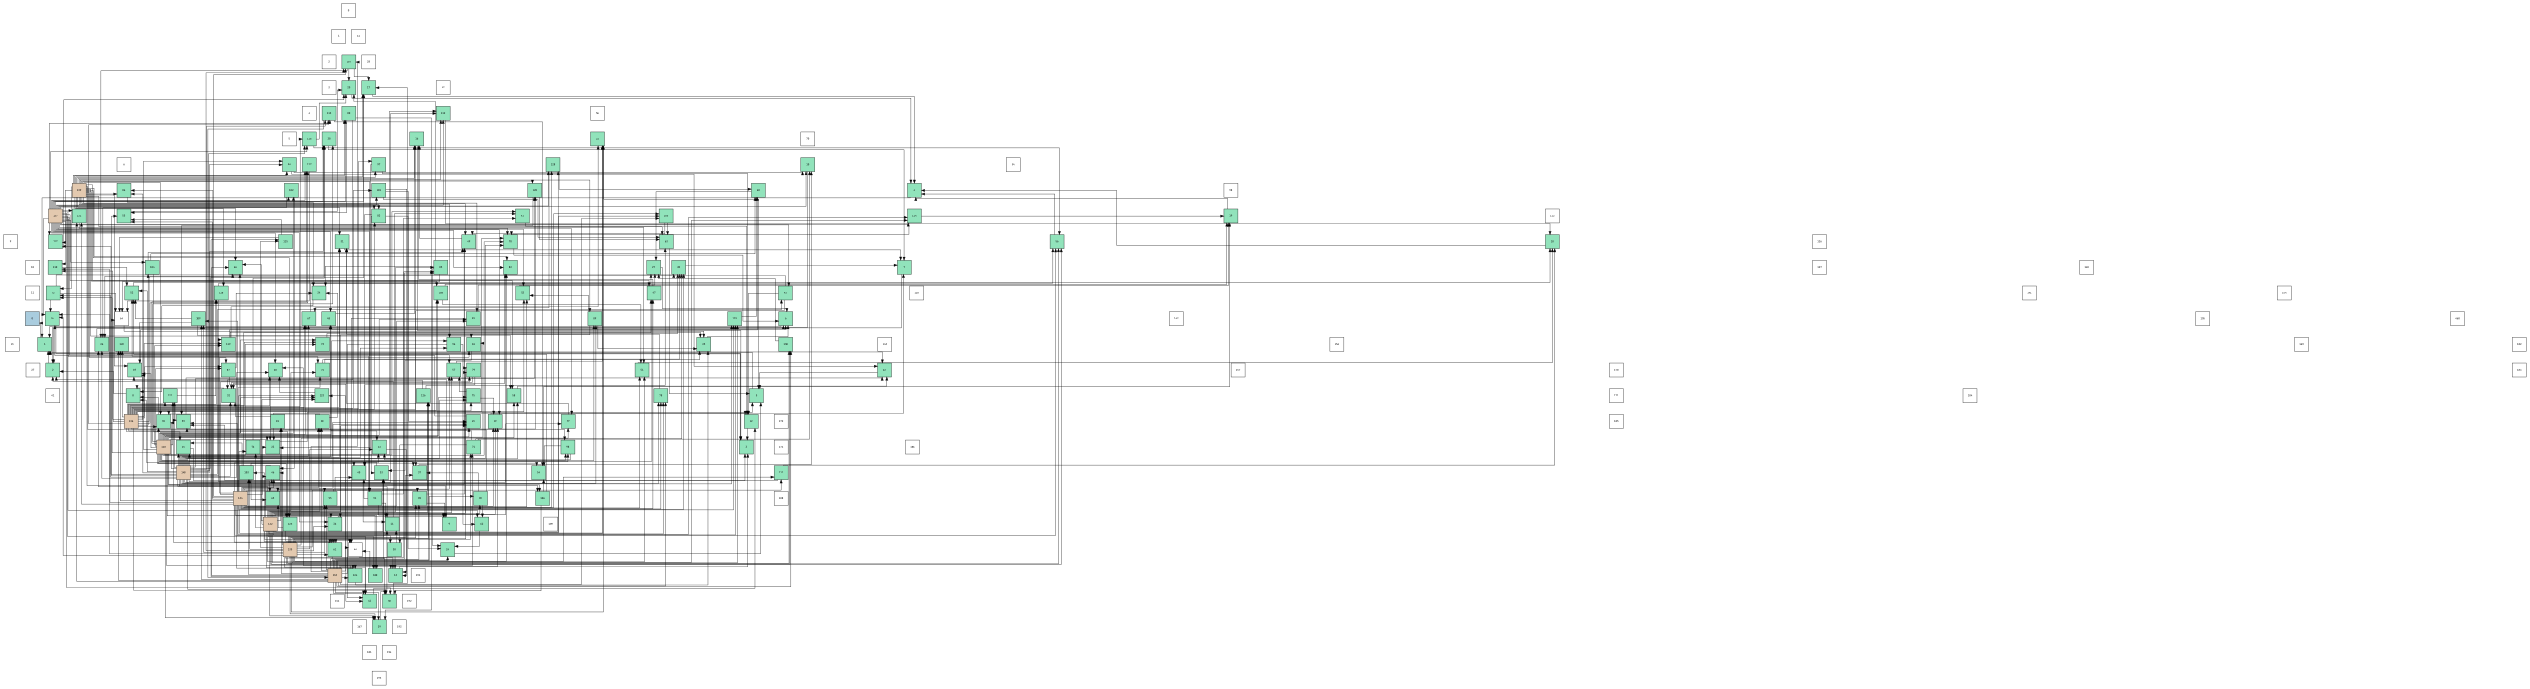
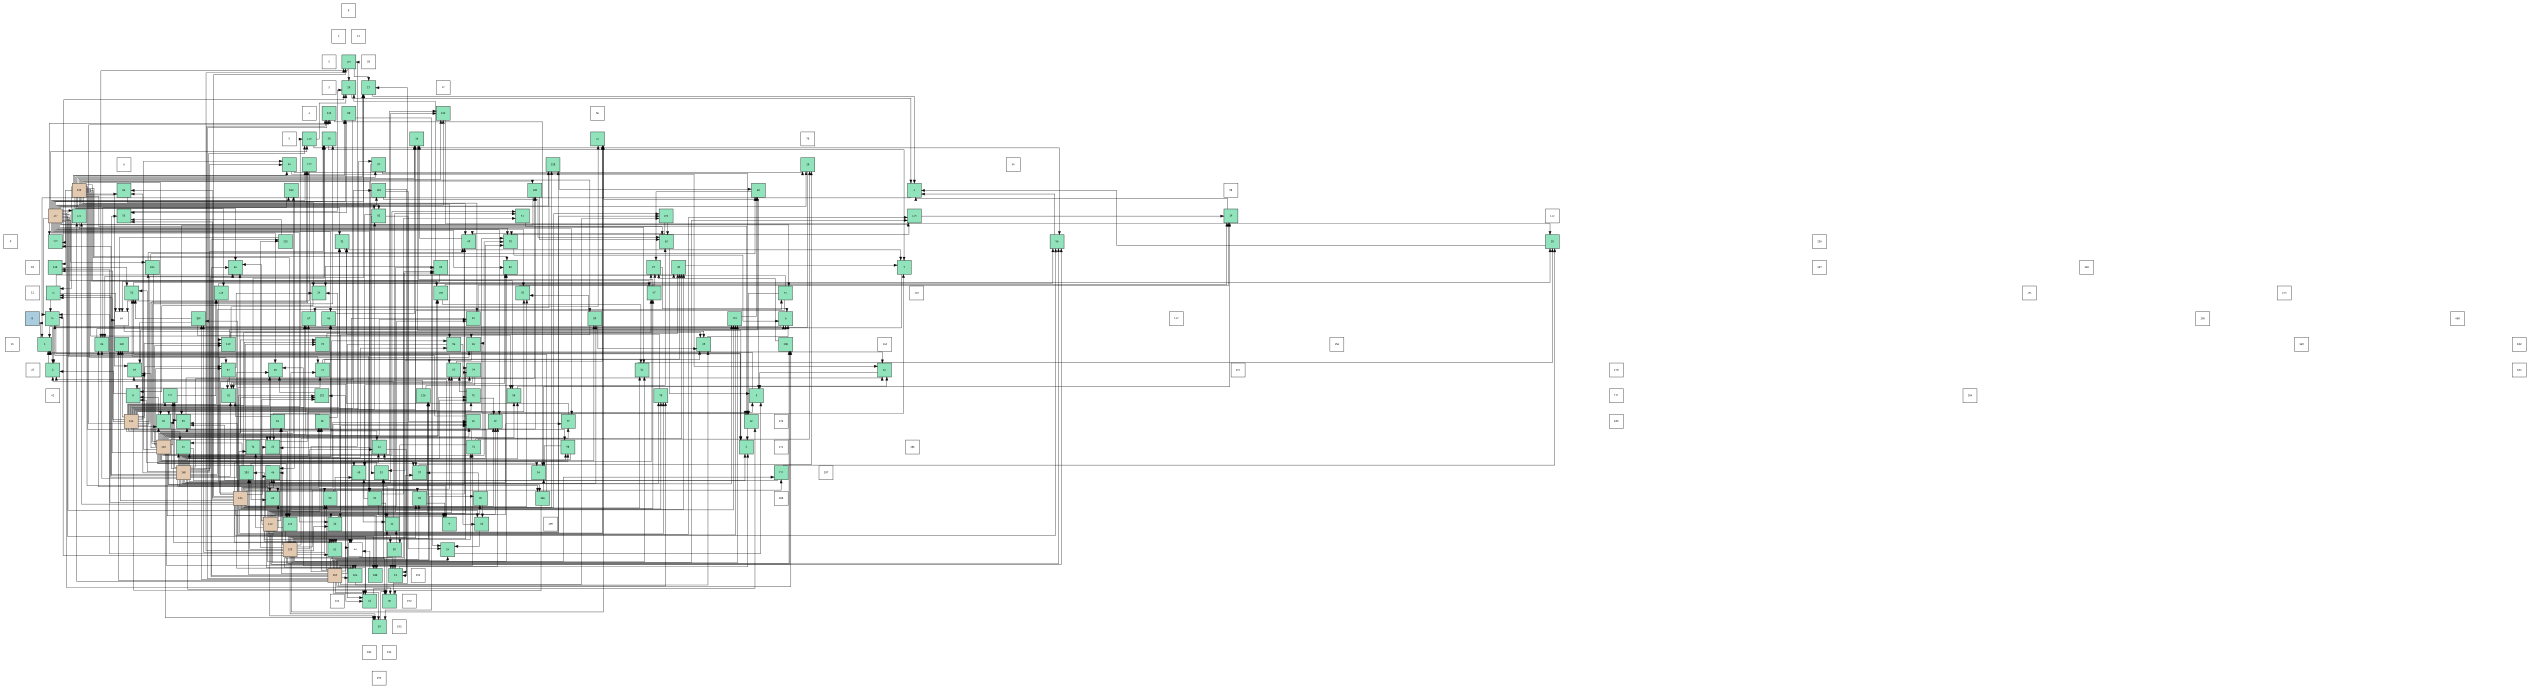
(208, 349) -> (207, 352)
none -> (826, 473)
(360, 627) -> none
